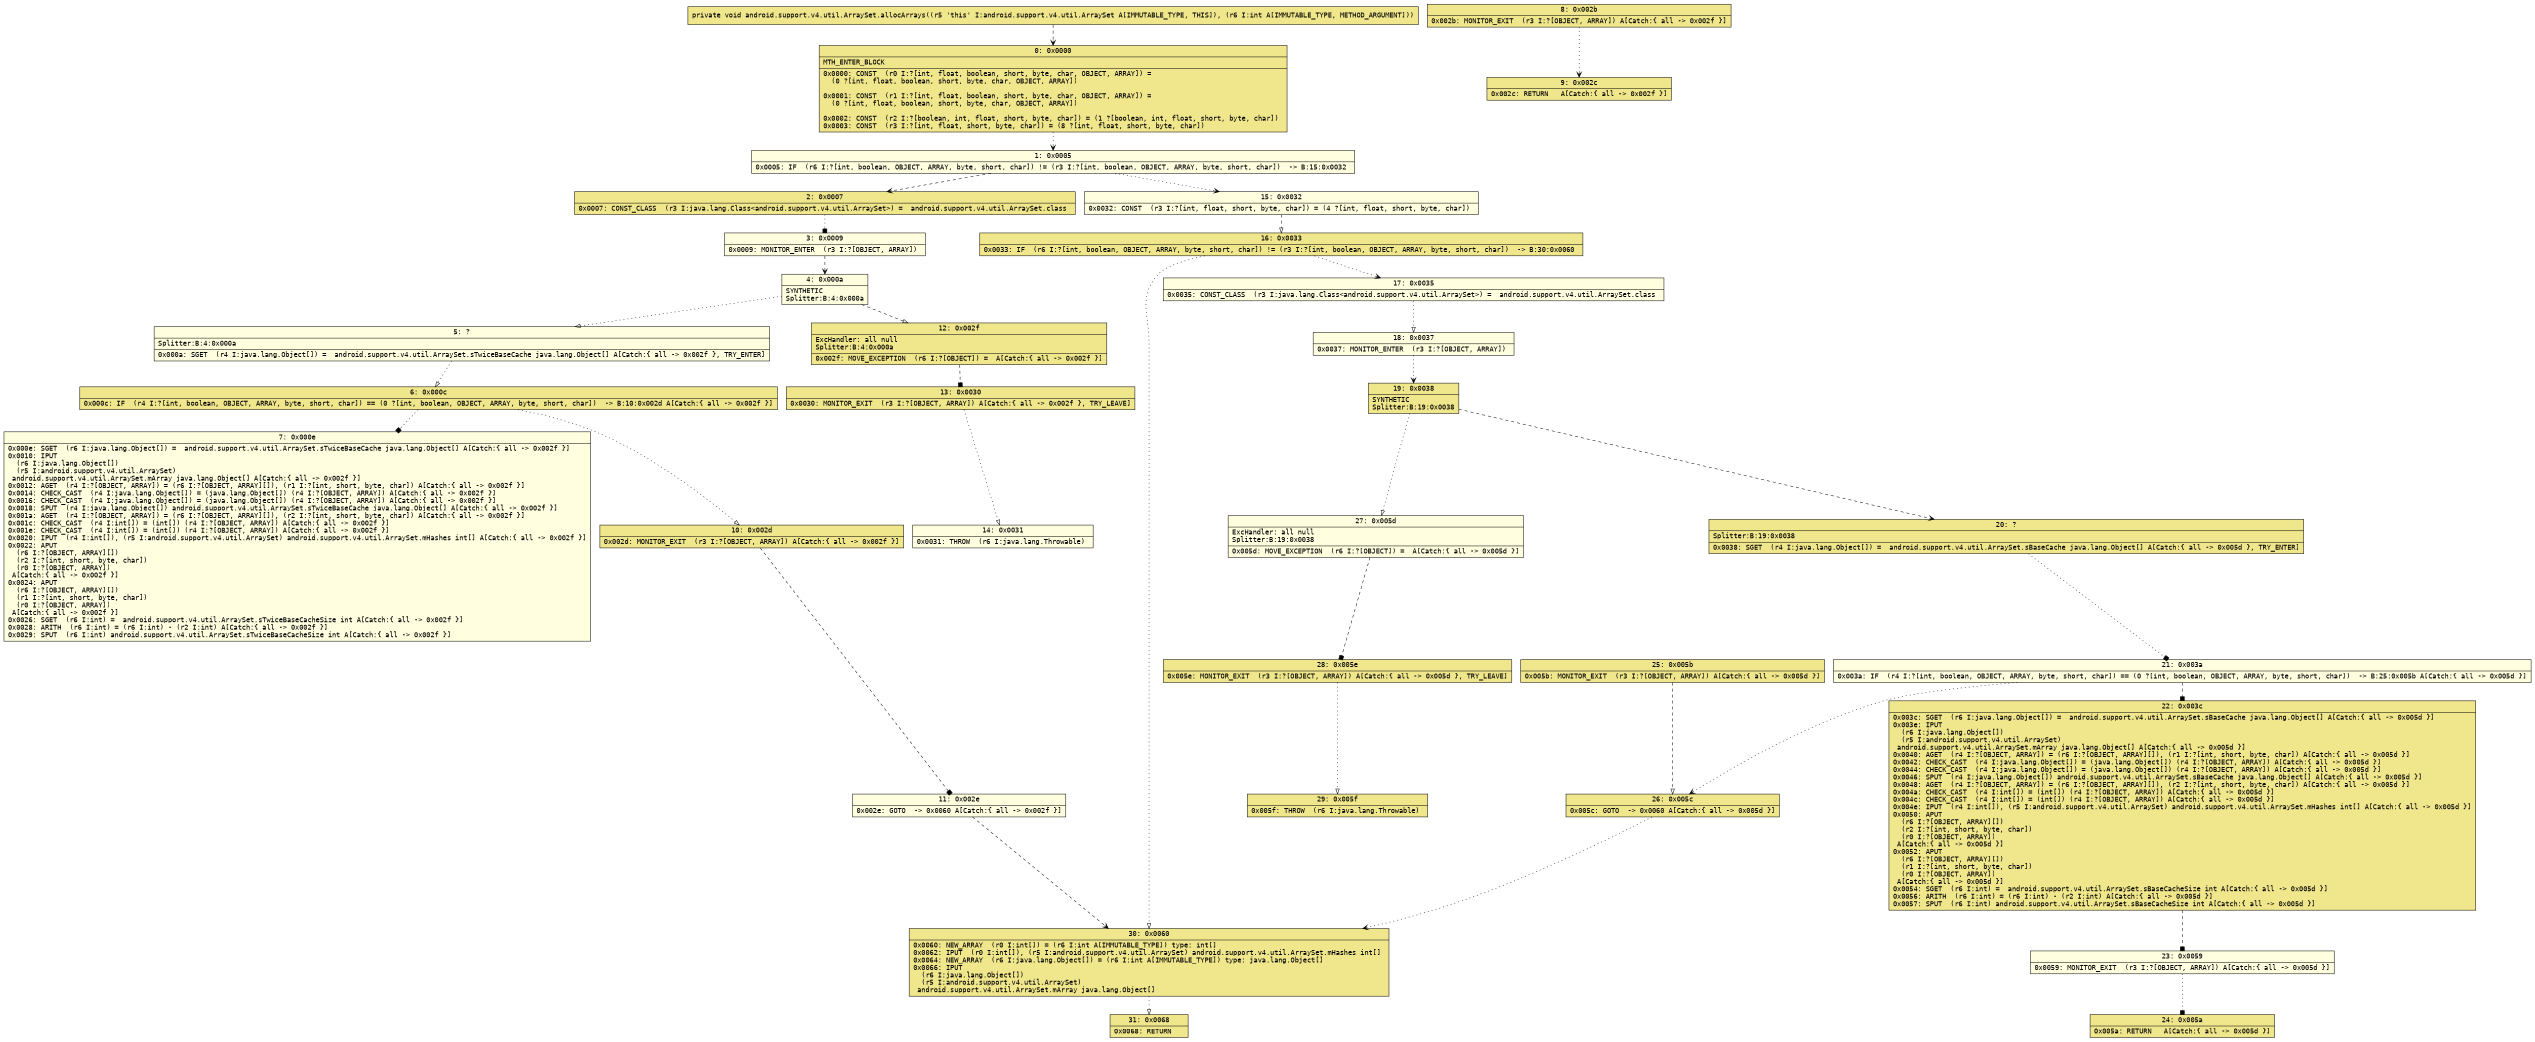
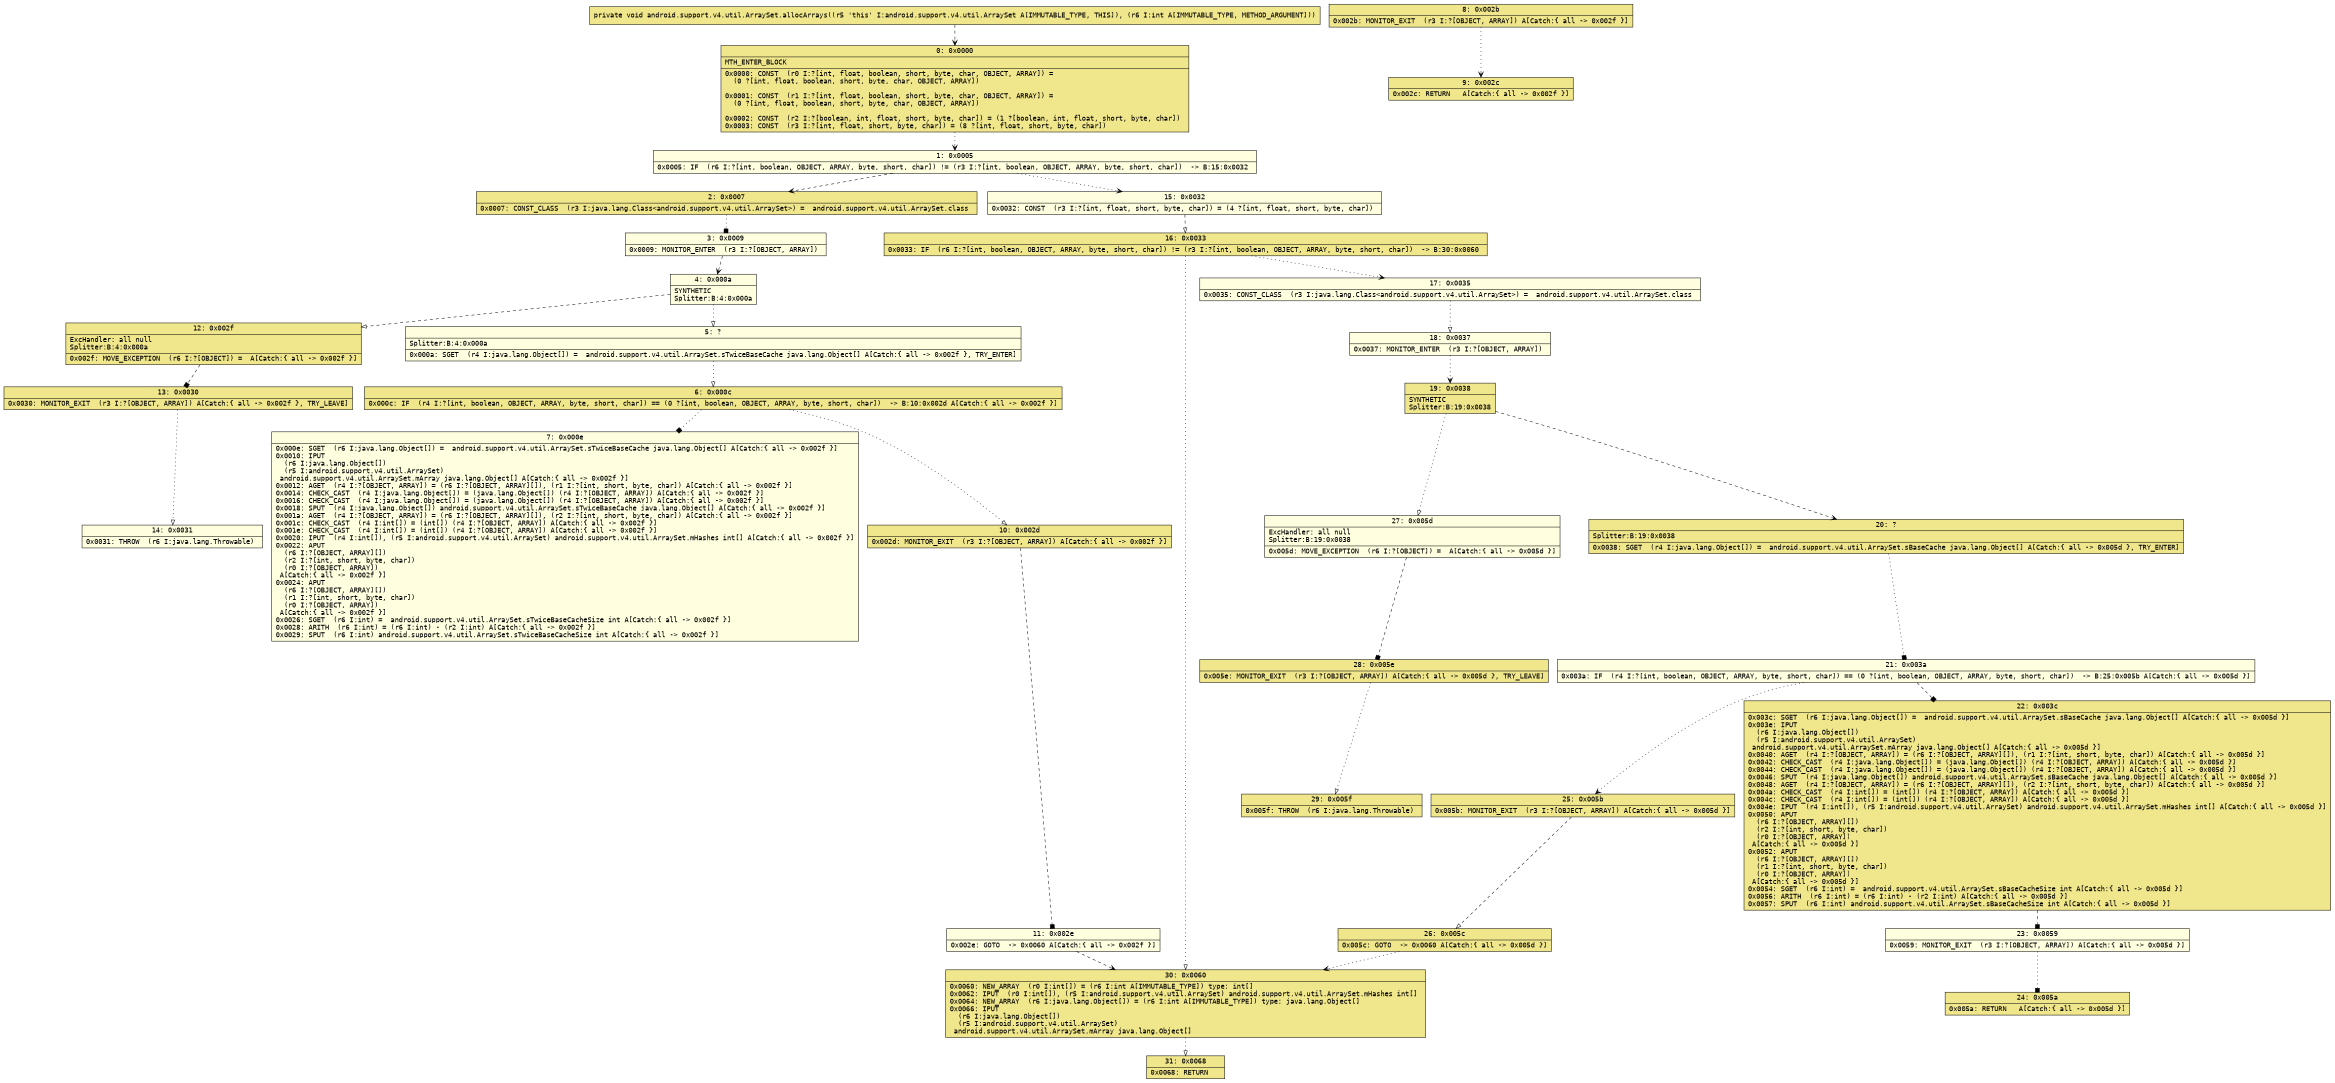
(1848, 713) -> (1695, 723)
